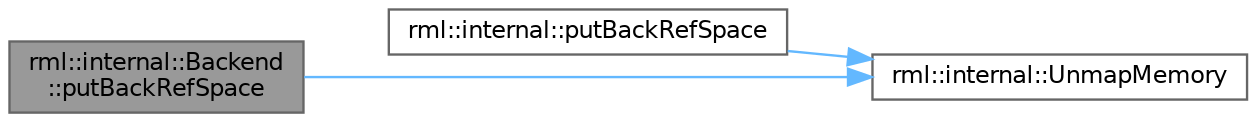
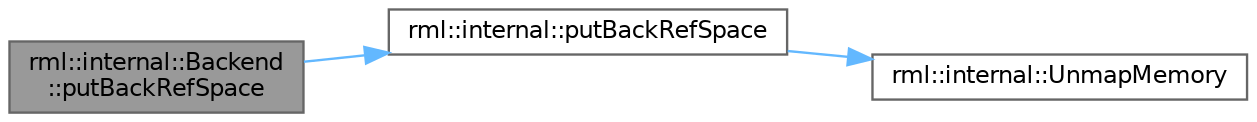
(576, 77) -> (334, 59)
